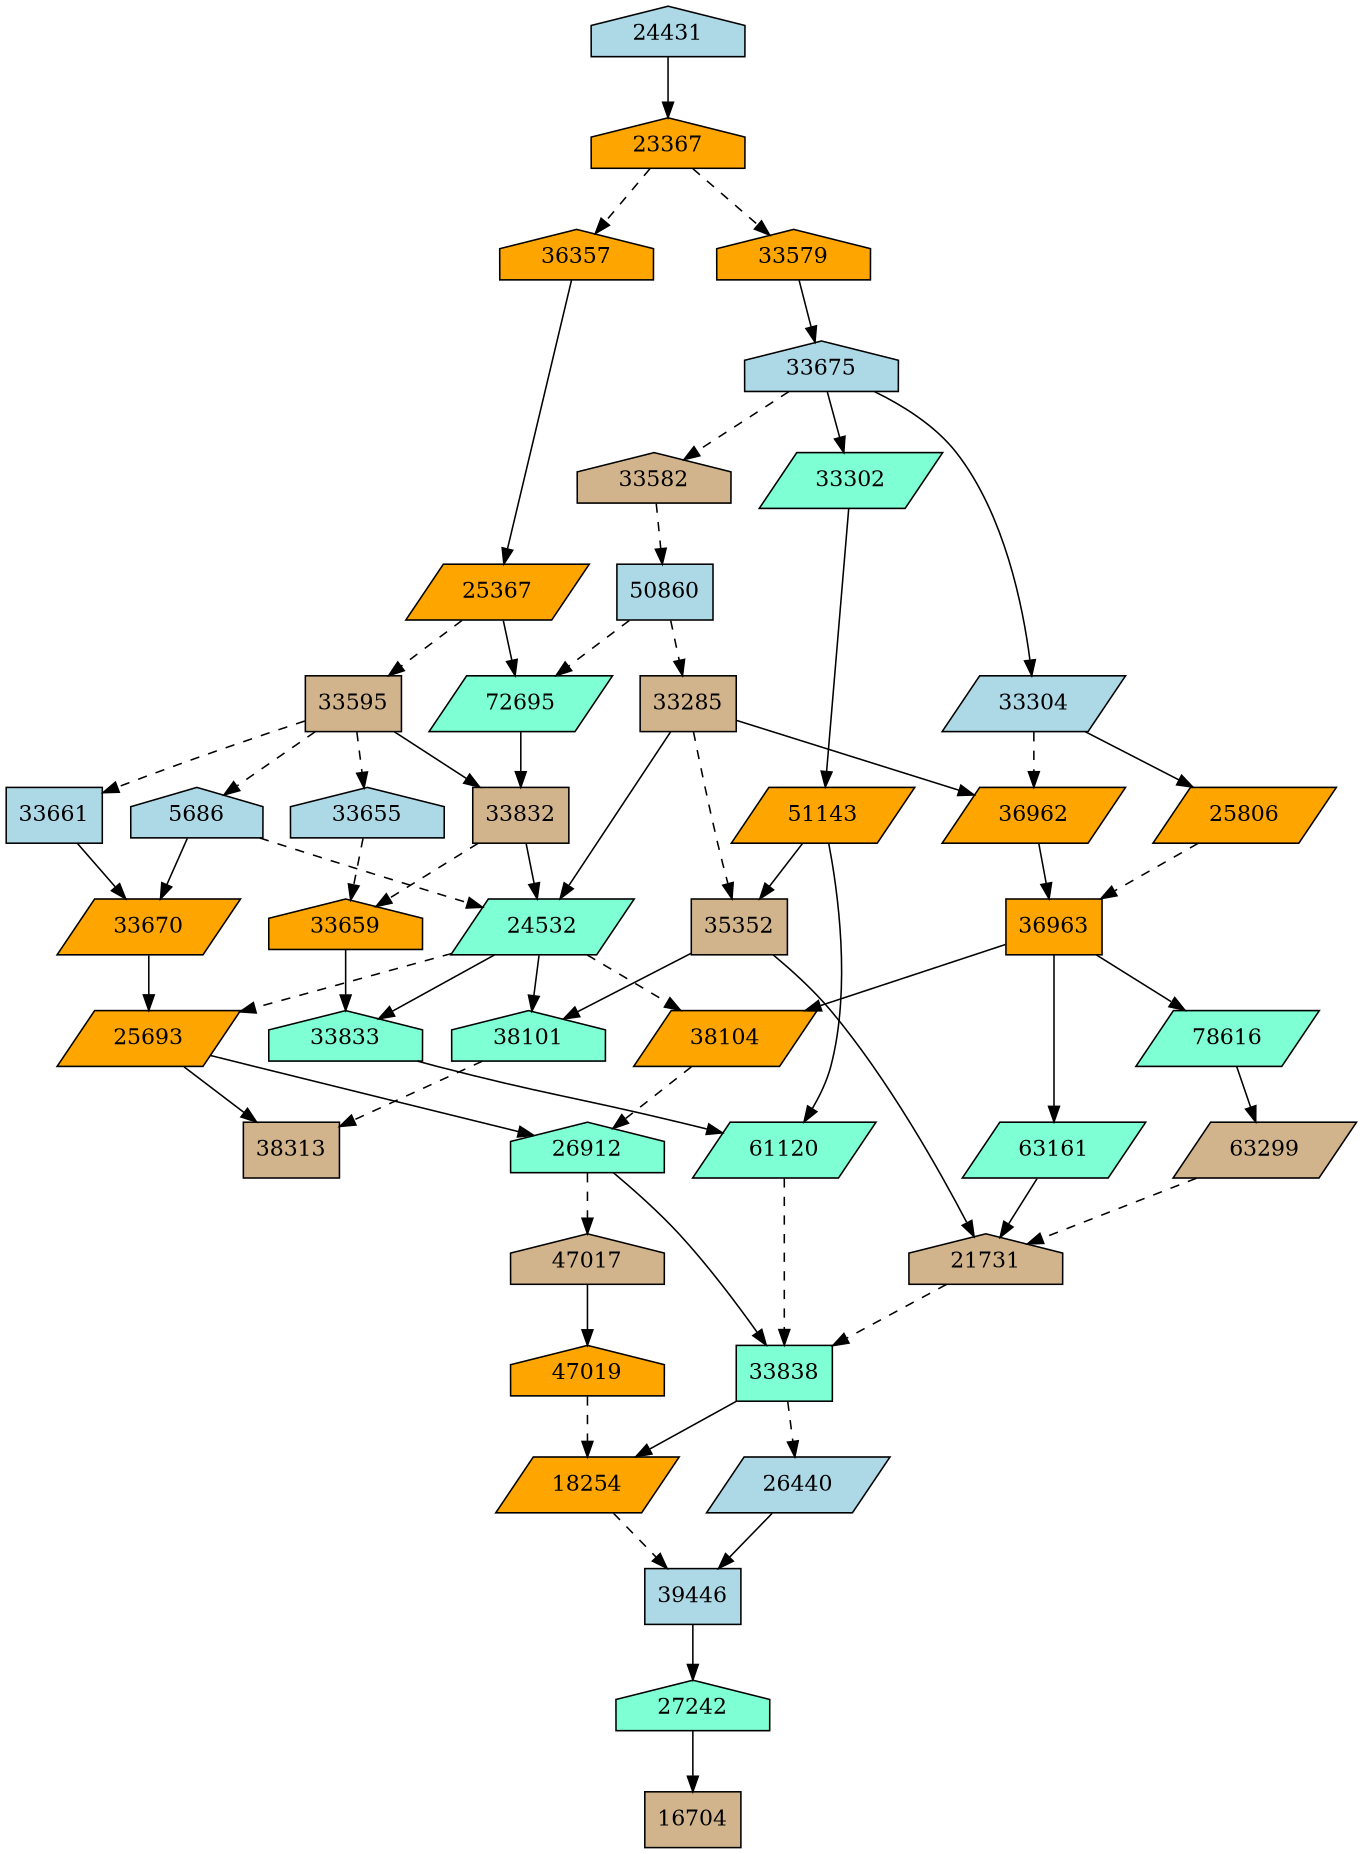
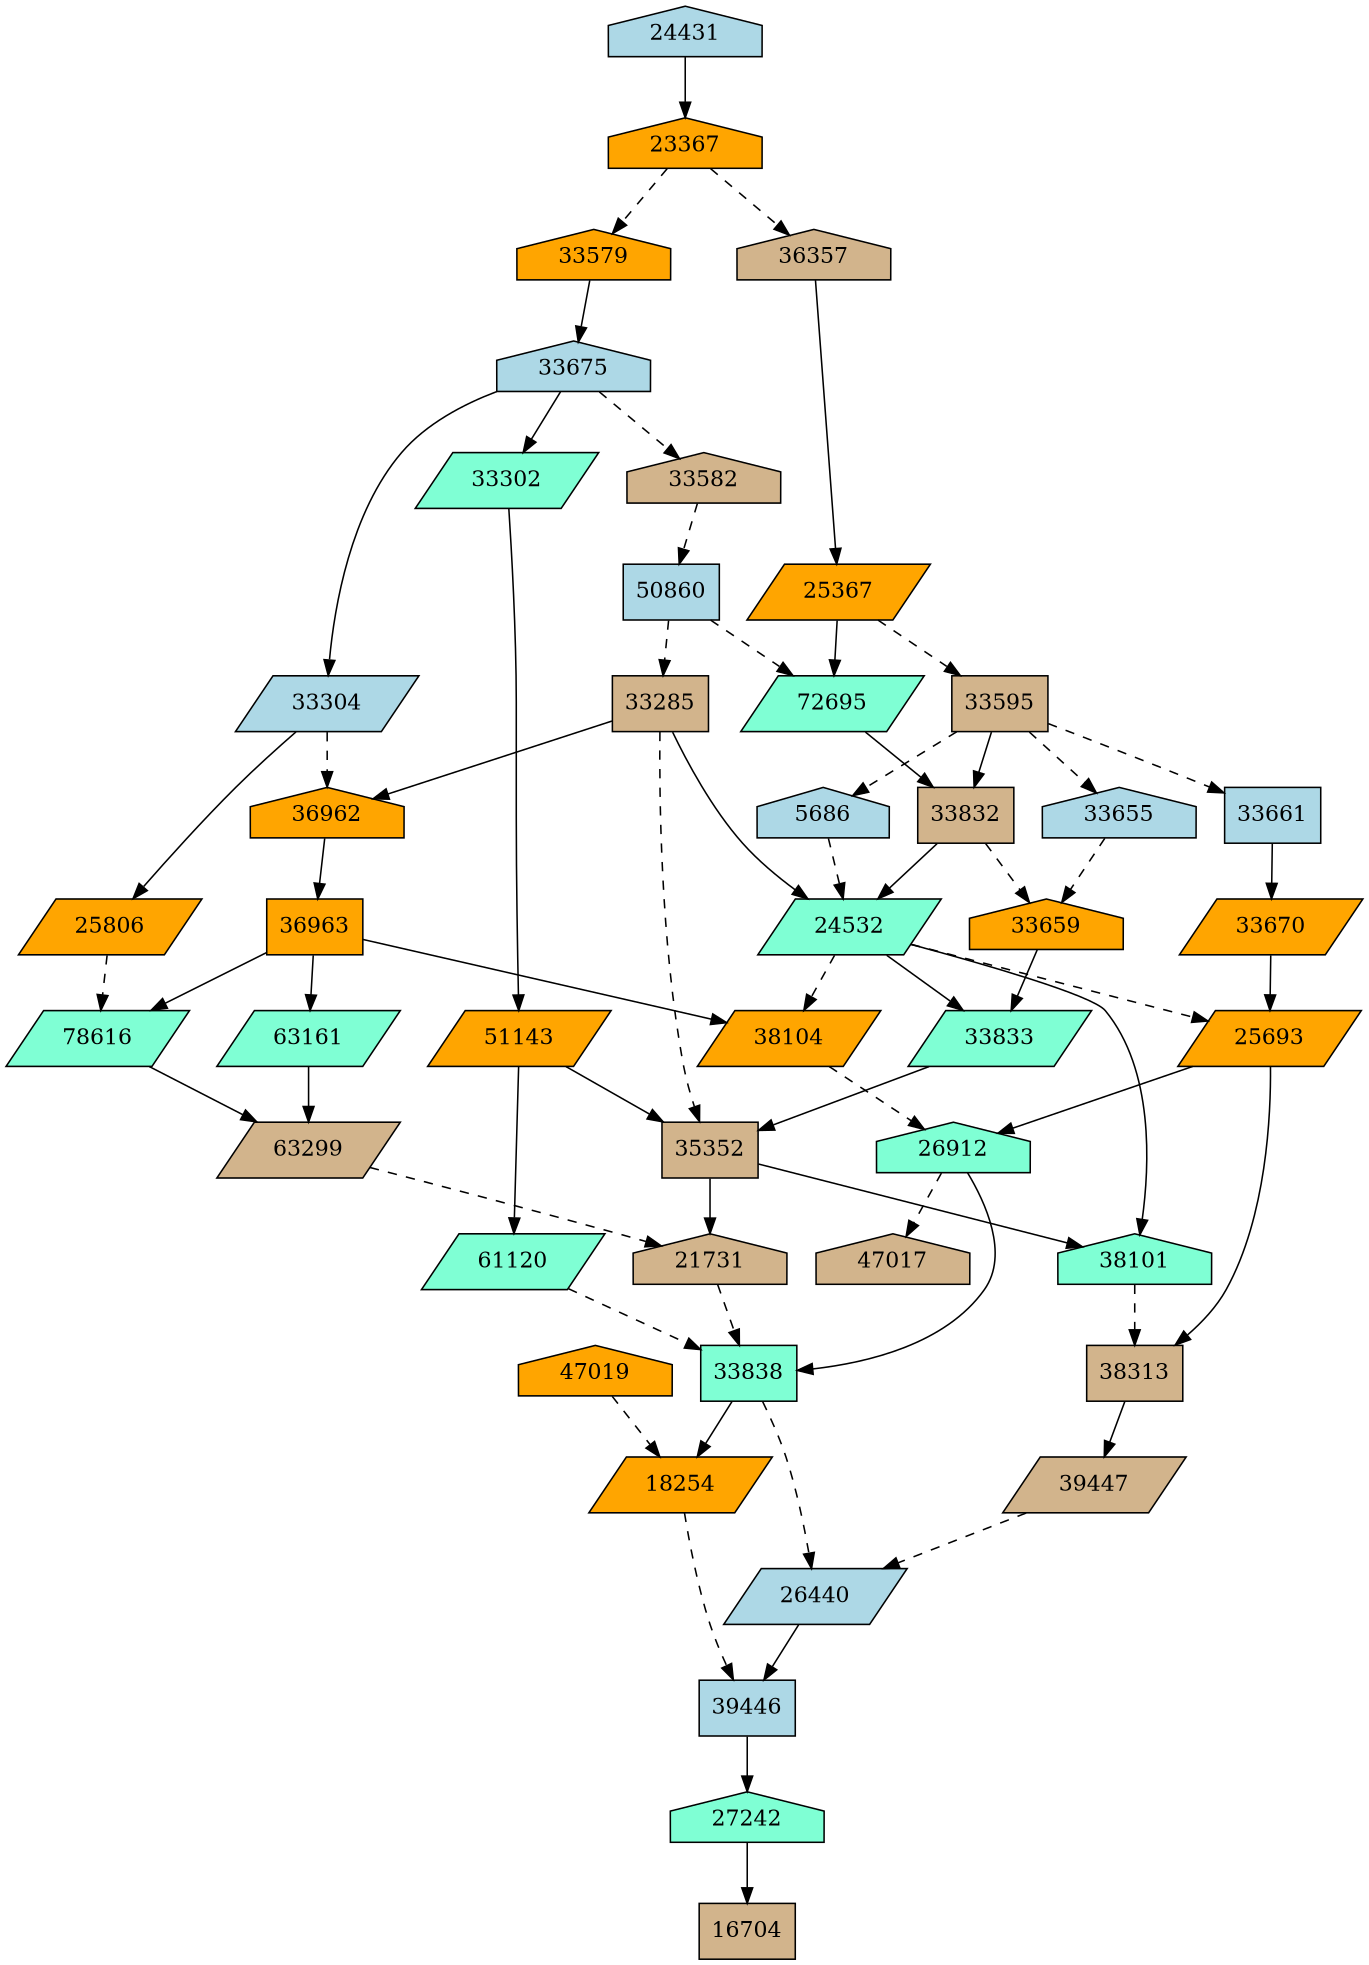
(577, 257) -> (814, 257)
(1034, 815) -> (327, 815)
(177, 861) -> none
(1156, 867) -> (105, 975)
(346, 1038) -> (1000, 1038)
(562, 1096) -> (851, 1096)
(1023, 1201) -> (309, 1087)
(587, 1307) -> none
none -> (1094, 1485)
